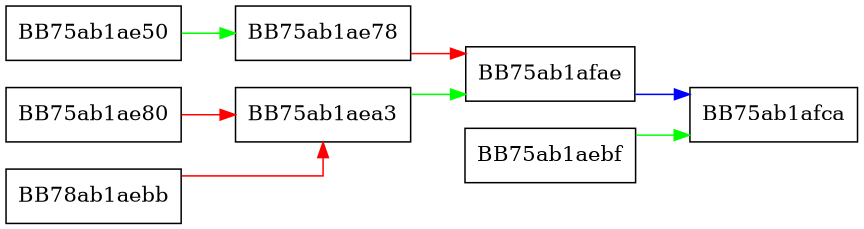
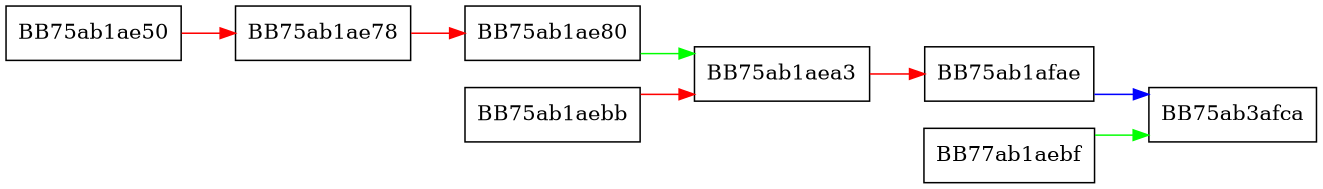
(201, 33) -> (201, 33)
(431, 54) -> (430, 33)
(431, 94) -> (890, 74)
(201, 115) -> (660, 54)
(774, 115) -> (1233, 115)
(550, 156) -> (1009, 156)
(94, 196) -> (553, 115)
